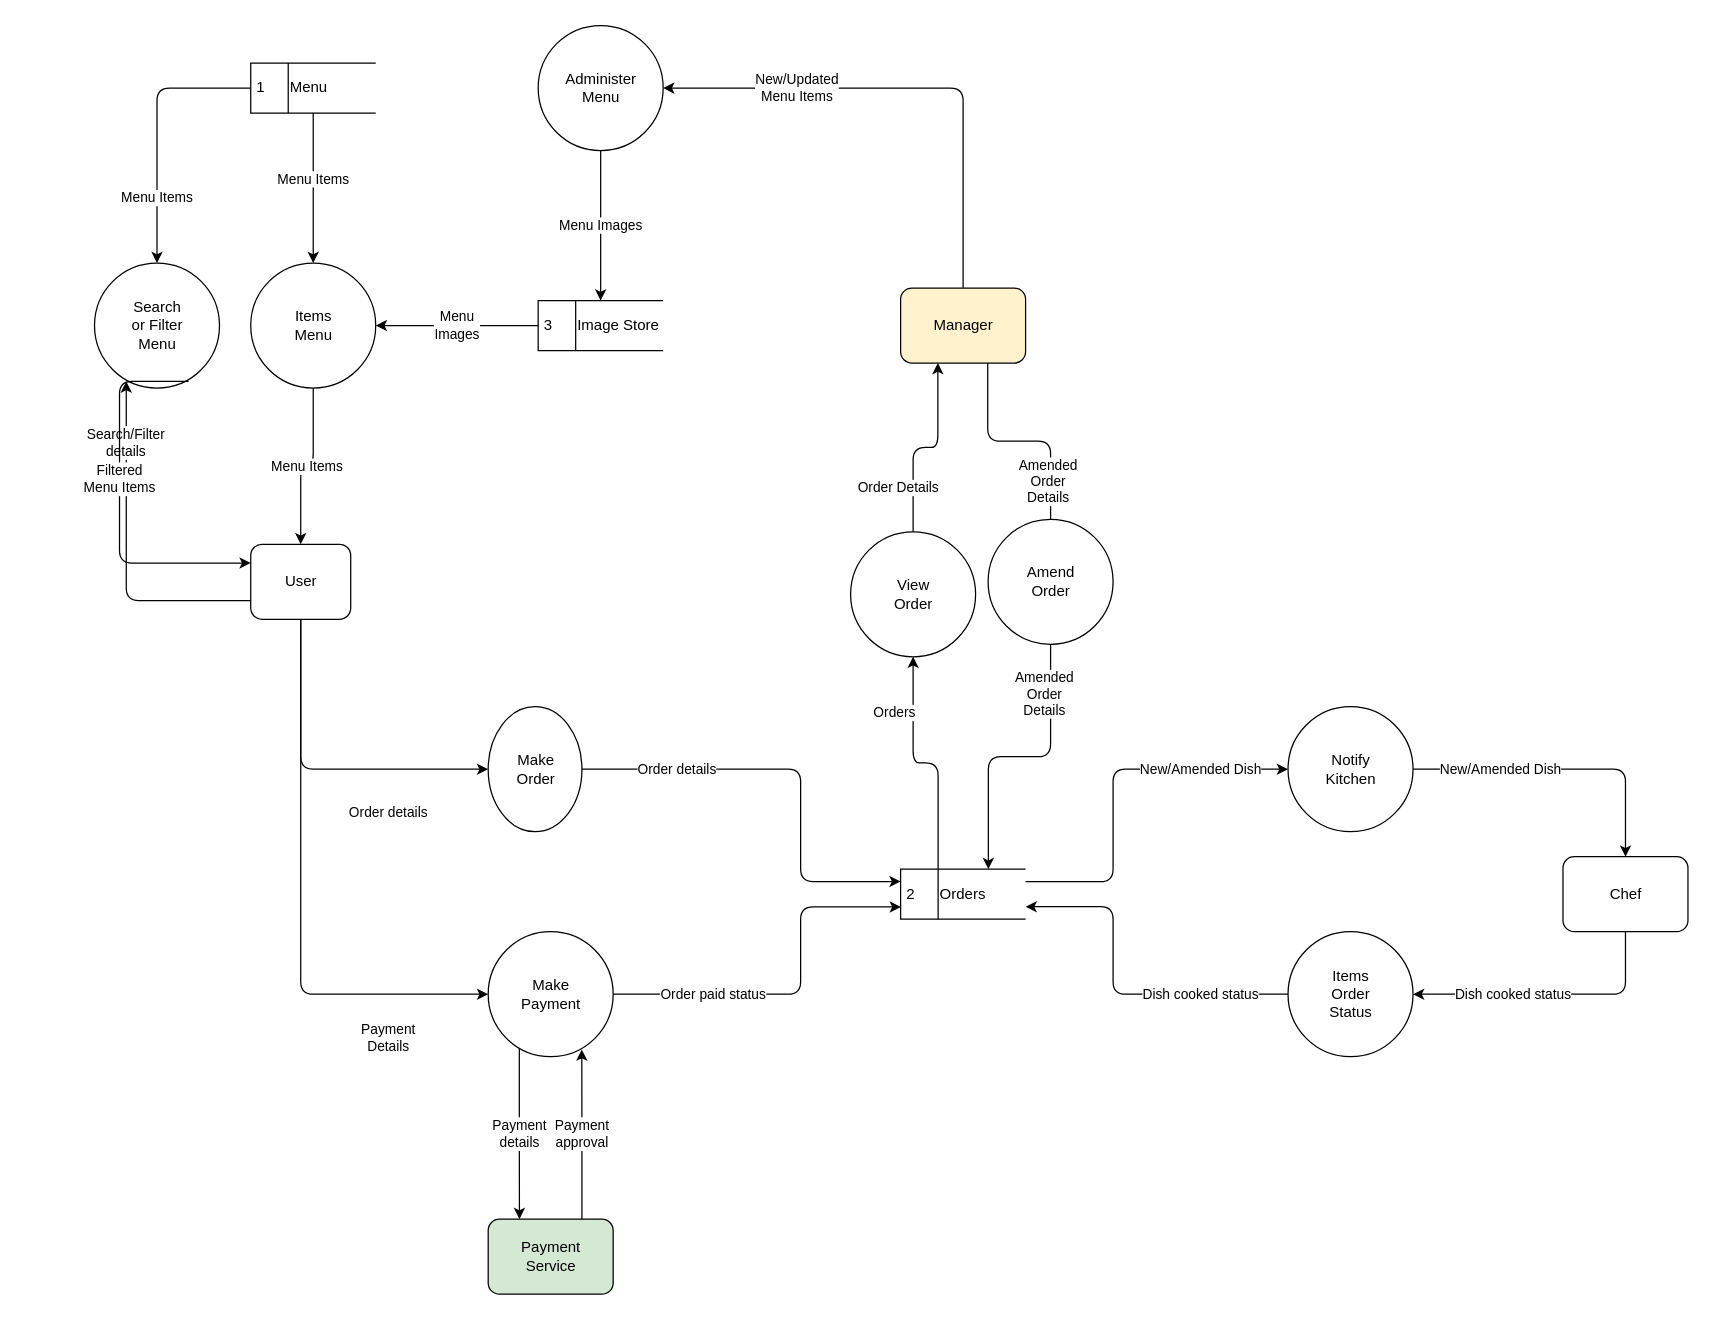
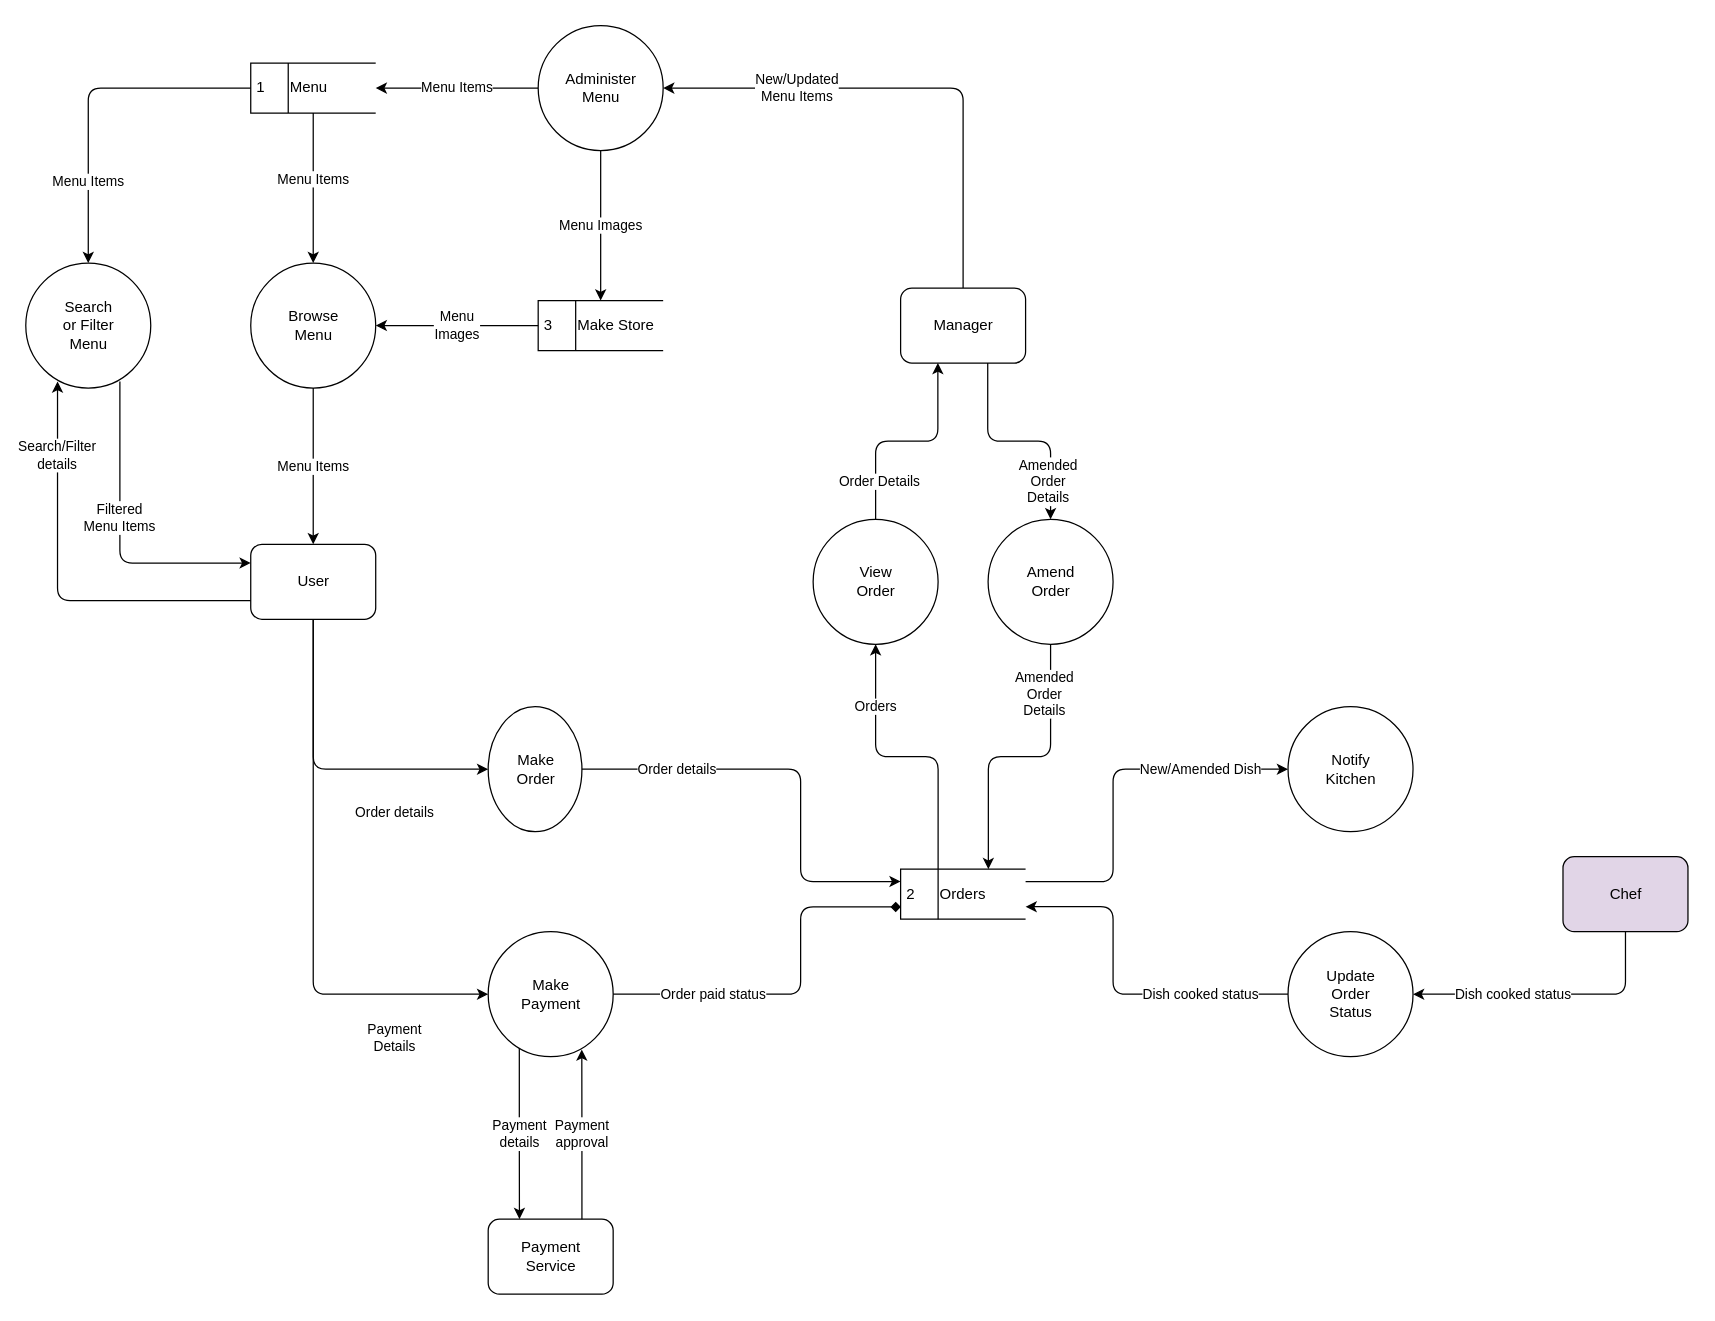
none -> (461, 88)
(157, 326) -> (88, 326)
(314, 326) -> (314, 326)
(597, 326) -> (593, 326)
(963, 326) -> (963, 326)
(1051, 512) -> (1051, 509)
(301, 582) -> (313, 582)
(913, 594) -> (876, 582)
(1553, 769) -> none
(1626, 894) -> (1626, 894)
(891, 907) -> (890, 907)
(1351, 994) -> (1351, 994)
(551, 1257) -> (551, 1257)
